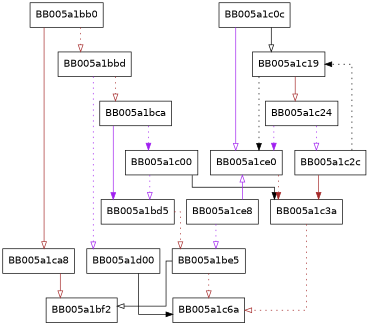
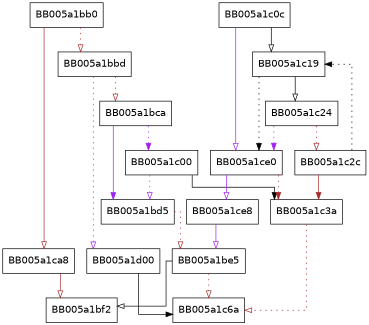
(295, 85) -> (295, 85)
(316, 135) -> (316, 135)
(242, 192) -> (226, 183)
(216, 233) -> (216, 233)
